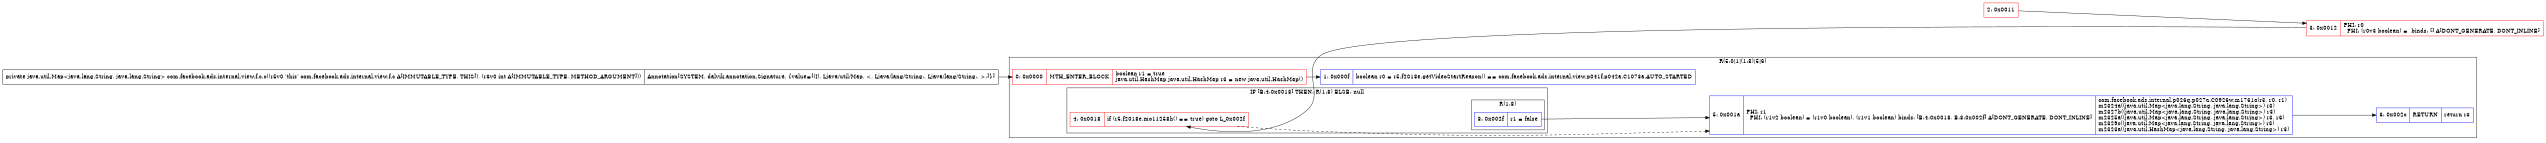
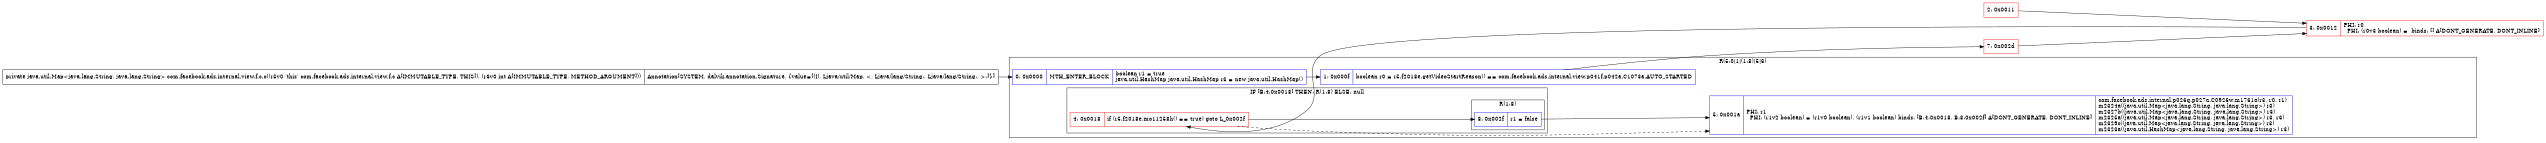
none -> (2001, 47)
(1159, 77) -> (1159, 77)
(2425, 115) -> none
none -> (1360, 119)
